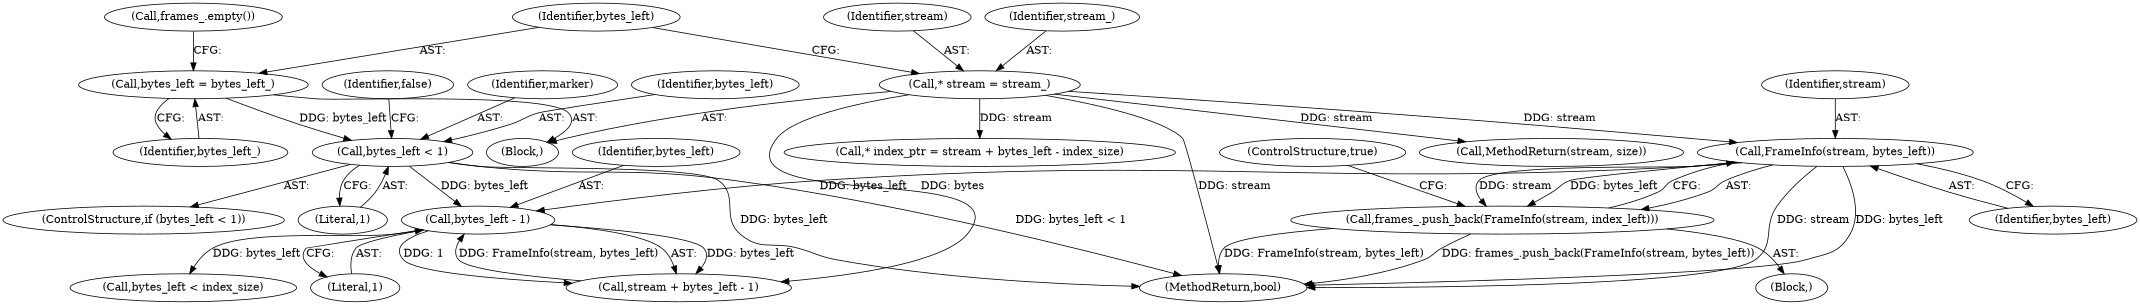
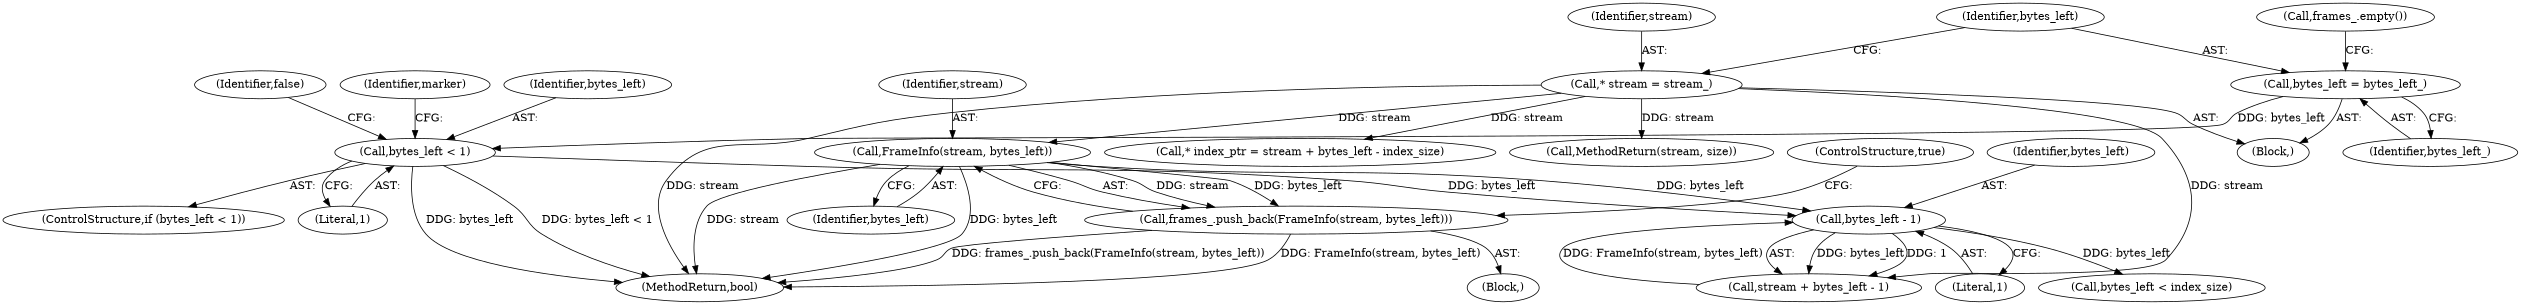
(1062, 17) -> none
(492, 119) -> (431, 119)
(953, 186) -> (2227, 186)
(1502, 220) -> (1296, 220)
